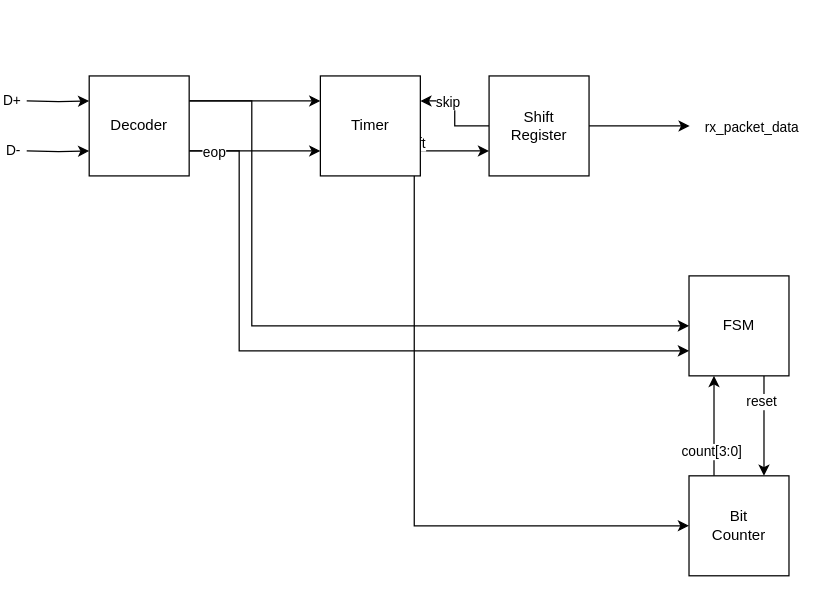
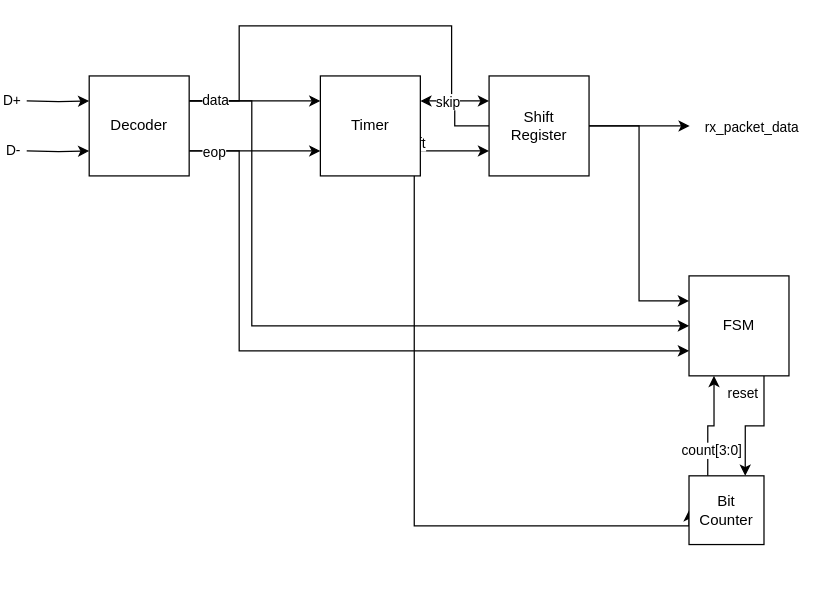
none -> (343, 26)
none -> (639, 235)
(739, 526) -> (727, 510)
